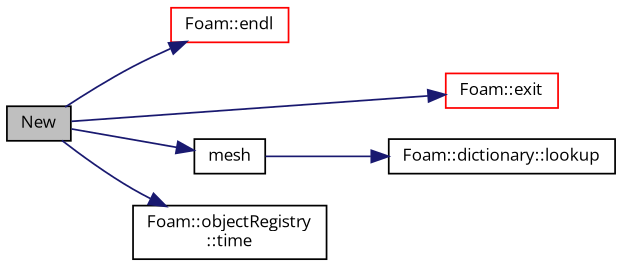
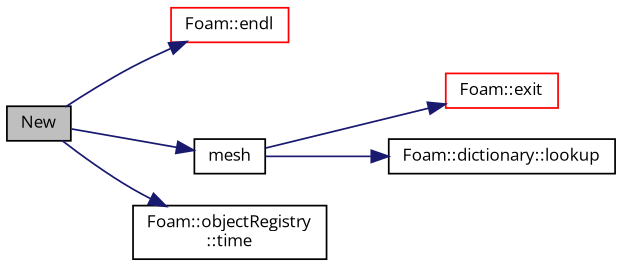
(250, 109) -> (347, 128)
